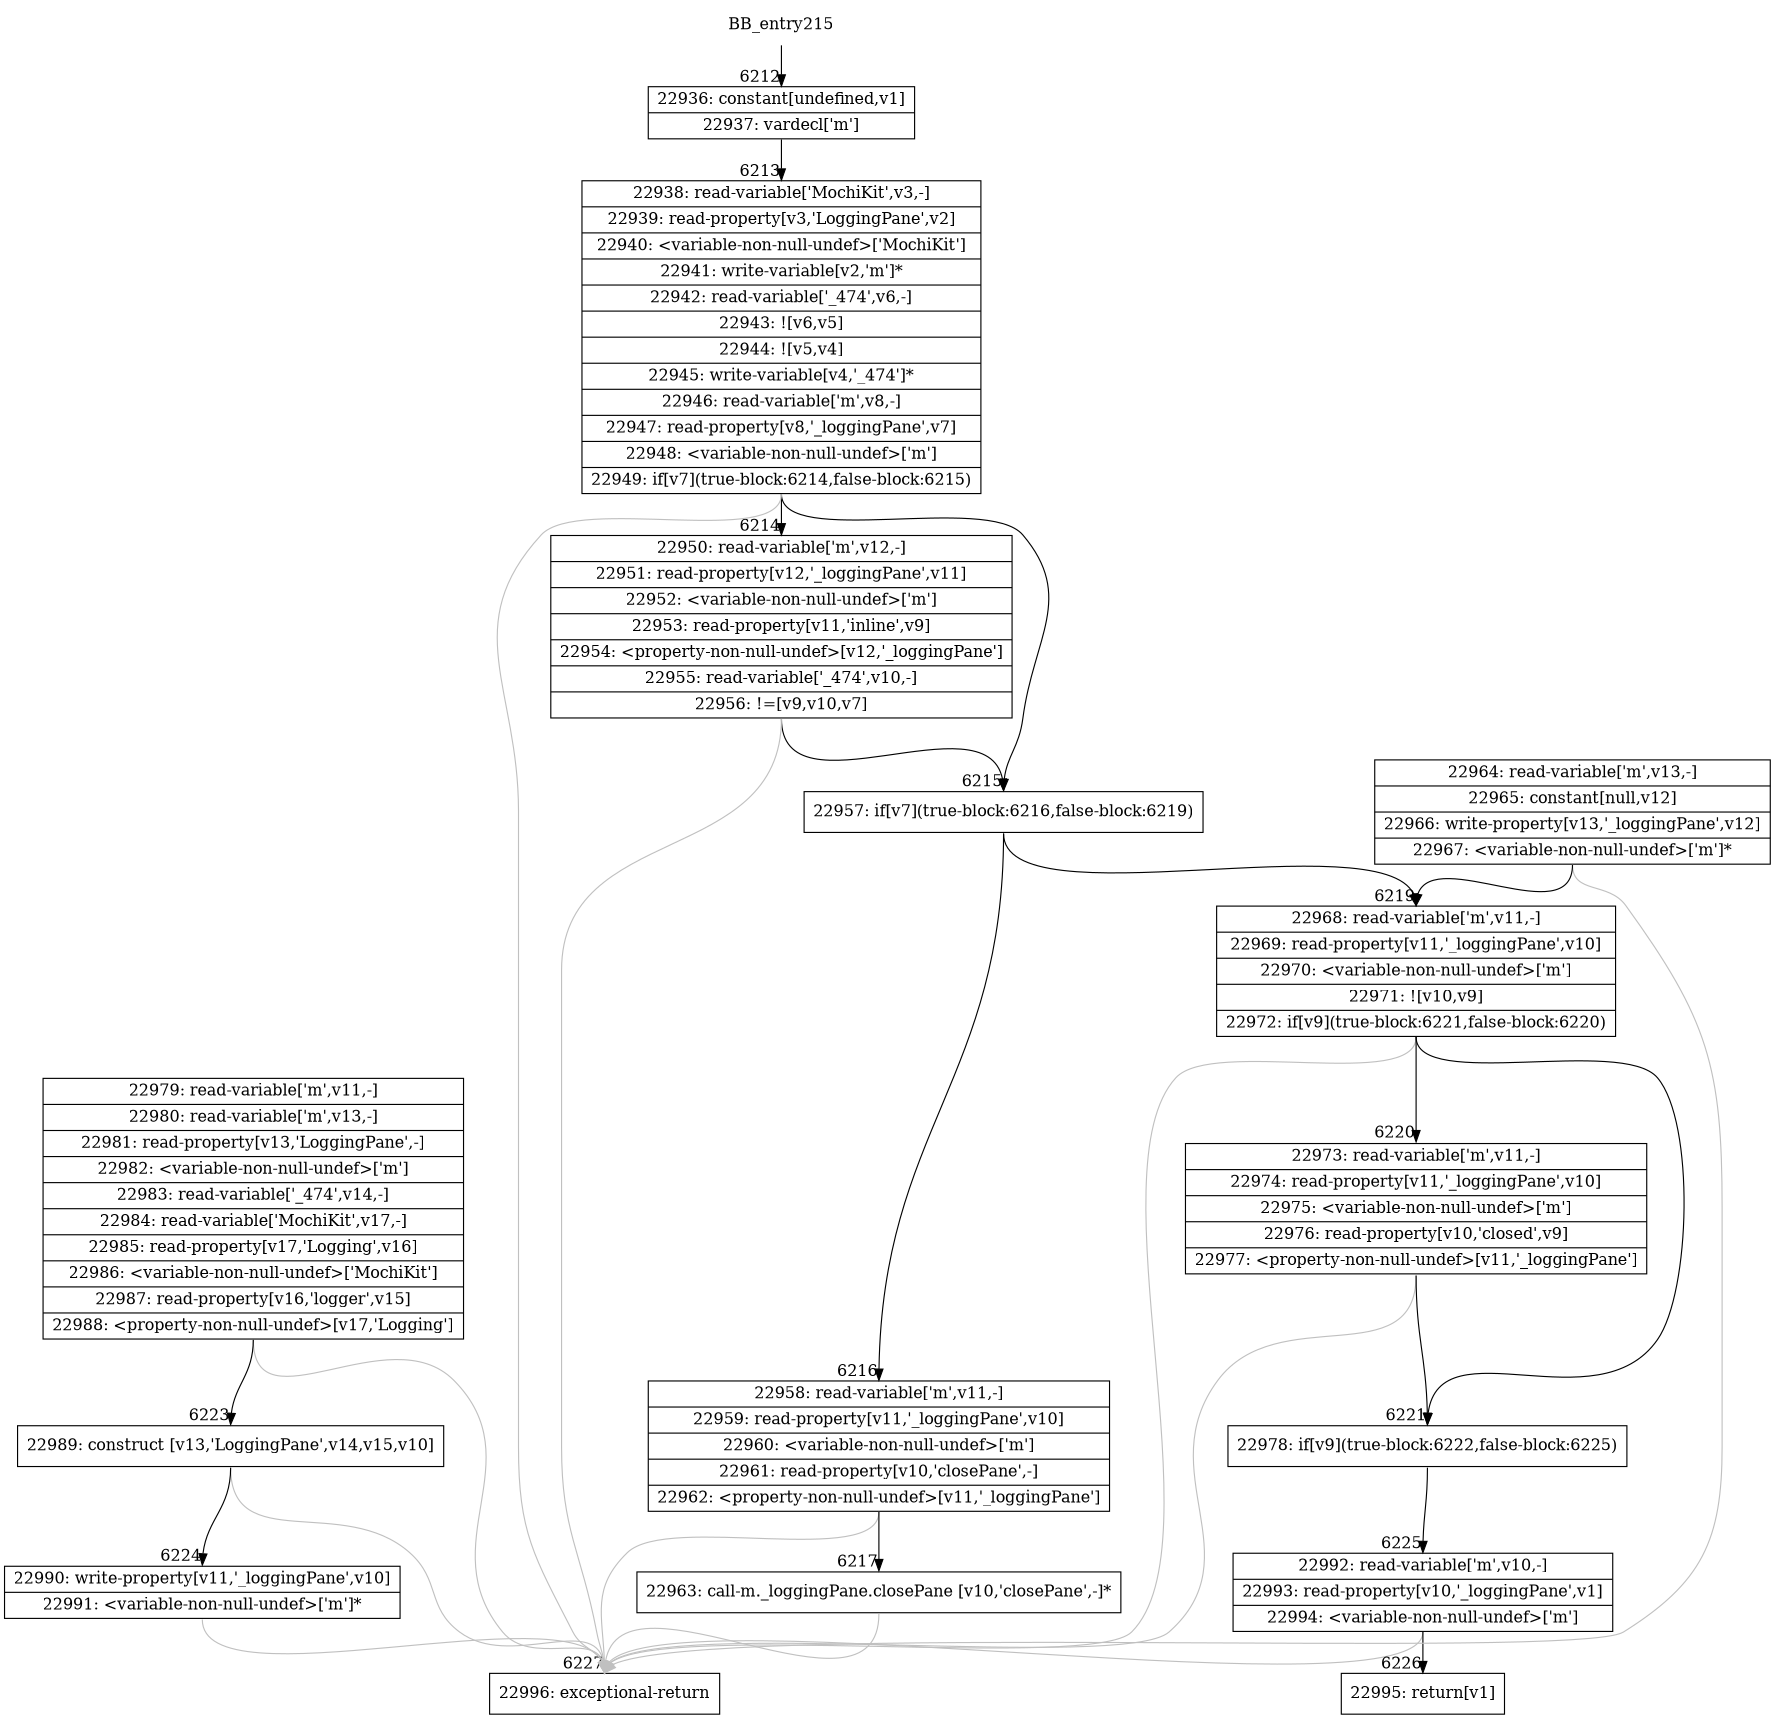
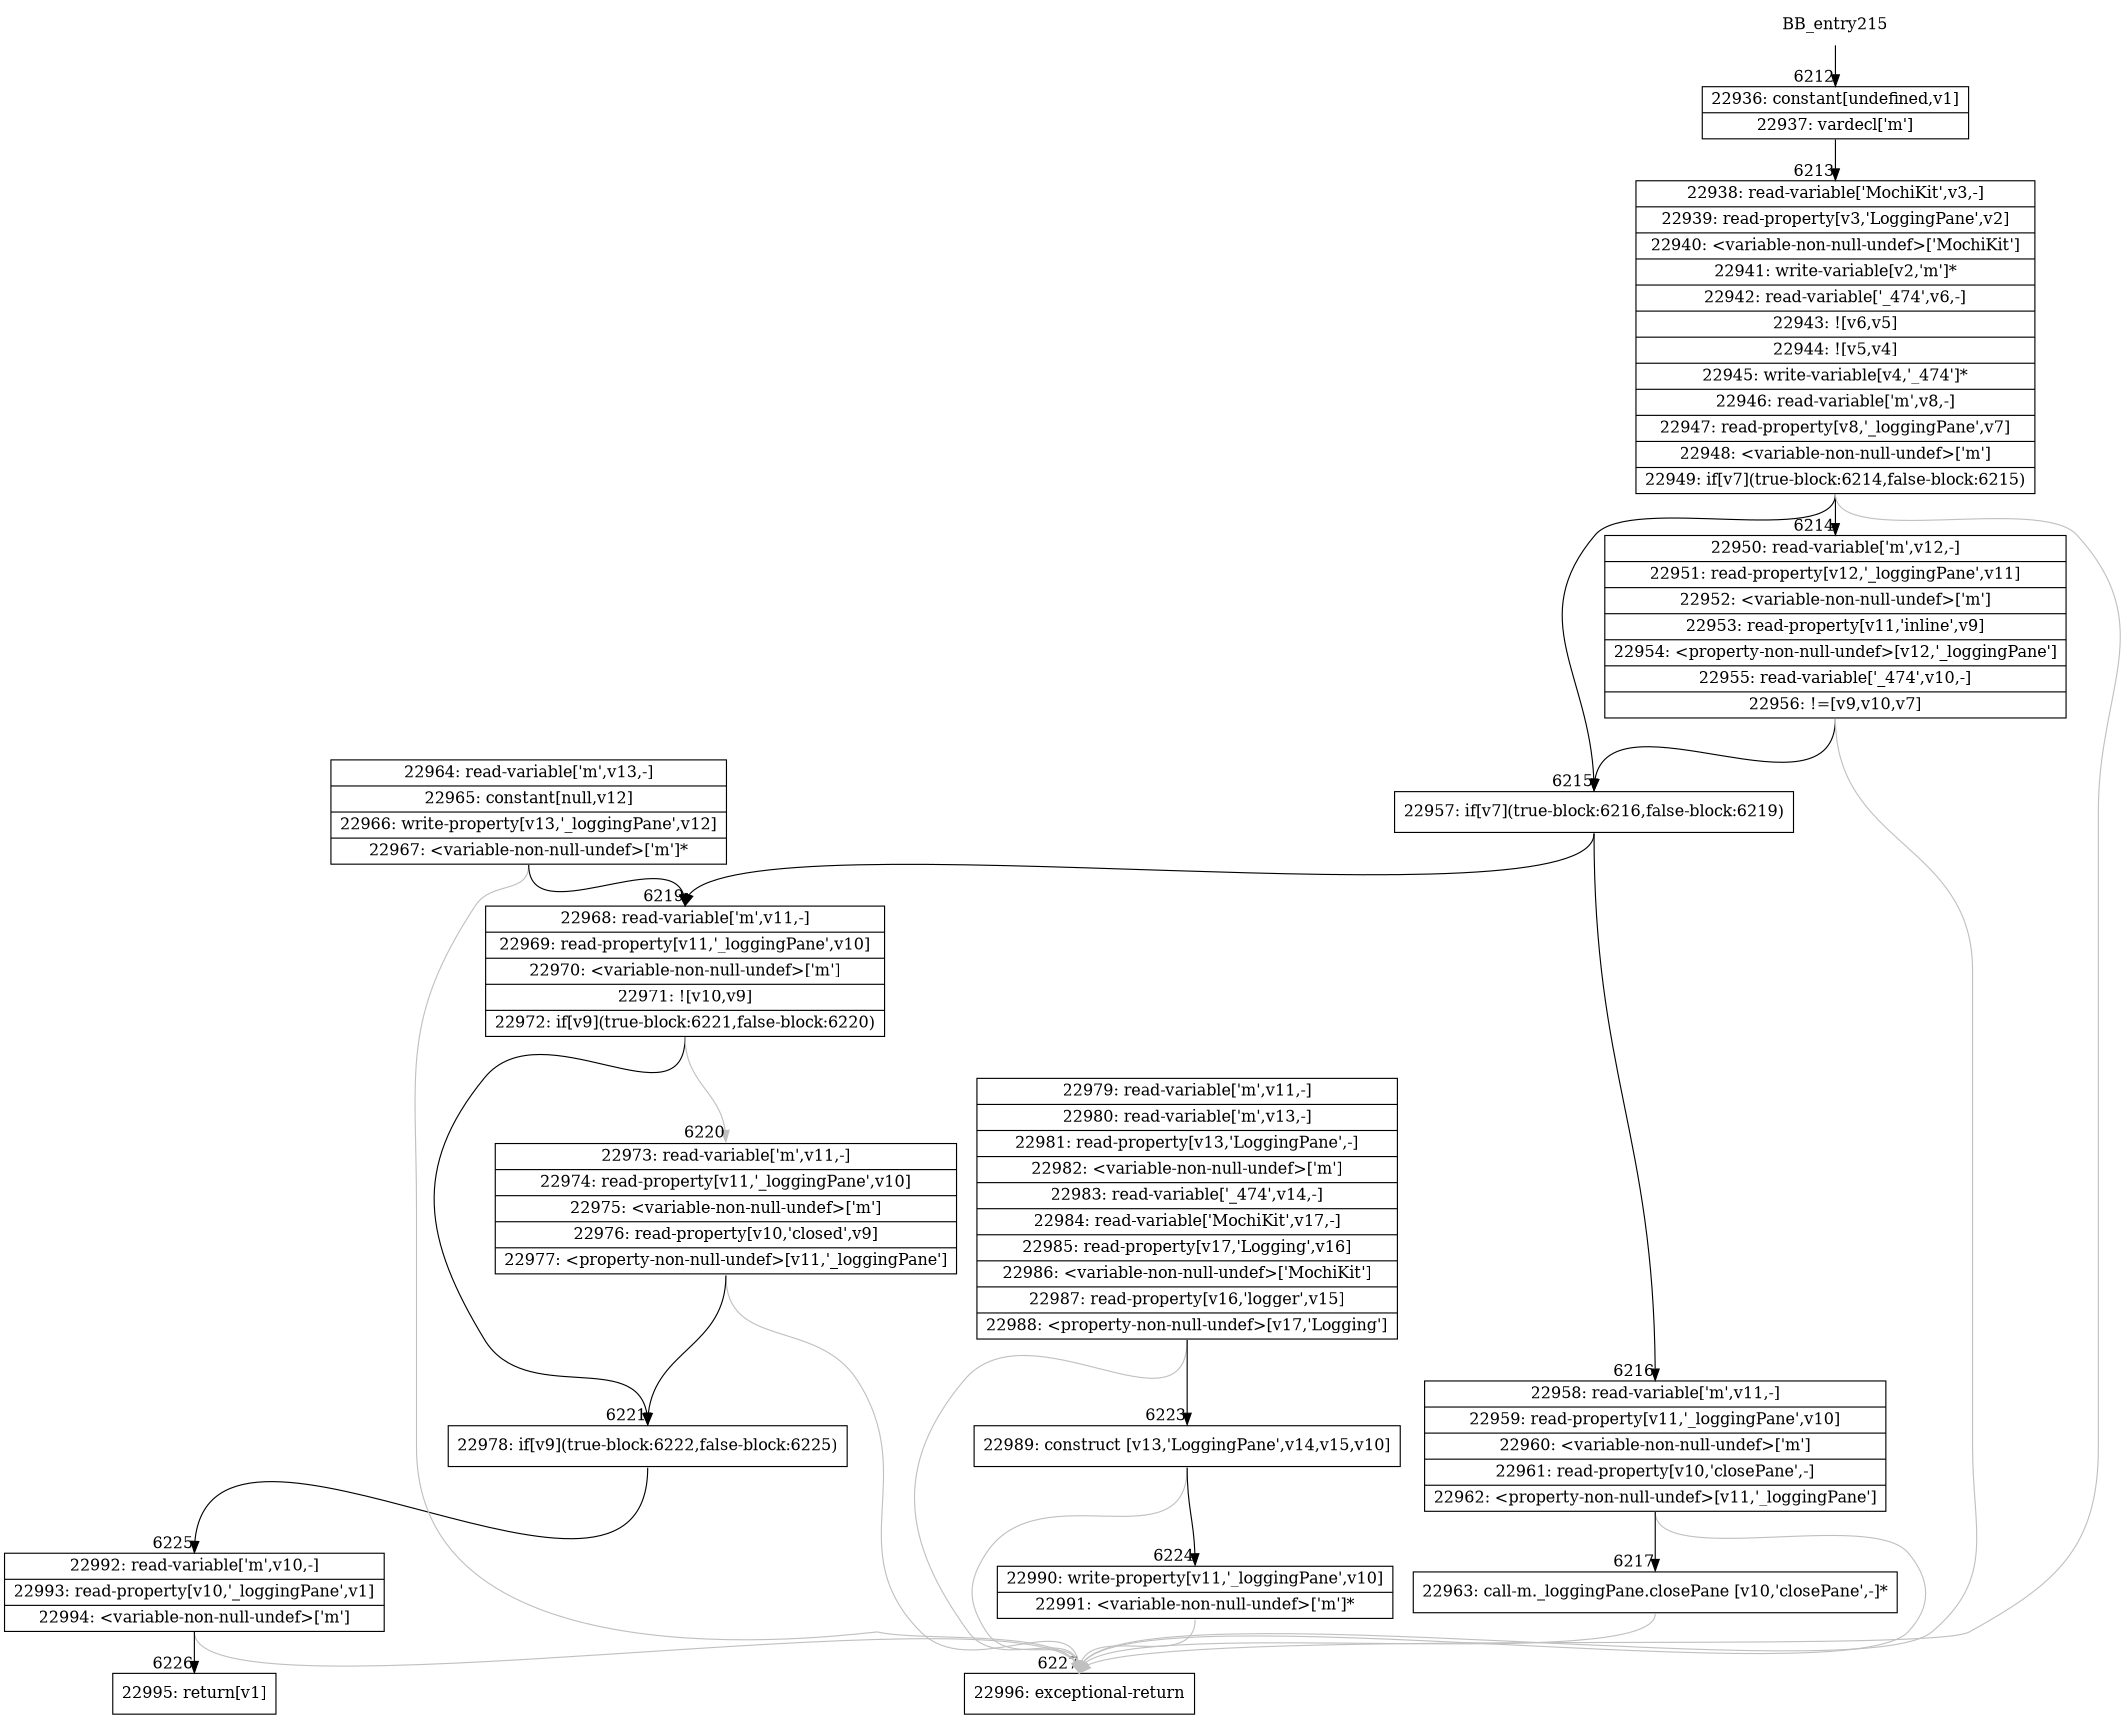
(1416, 1084) -> (702, 1085)
(1163, 1491) -> none
